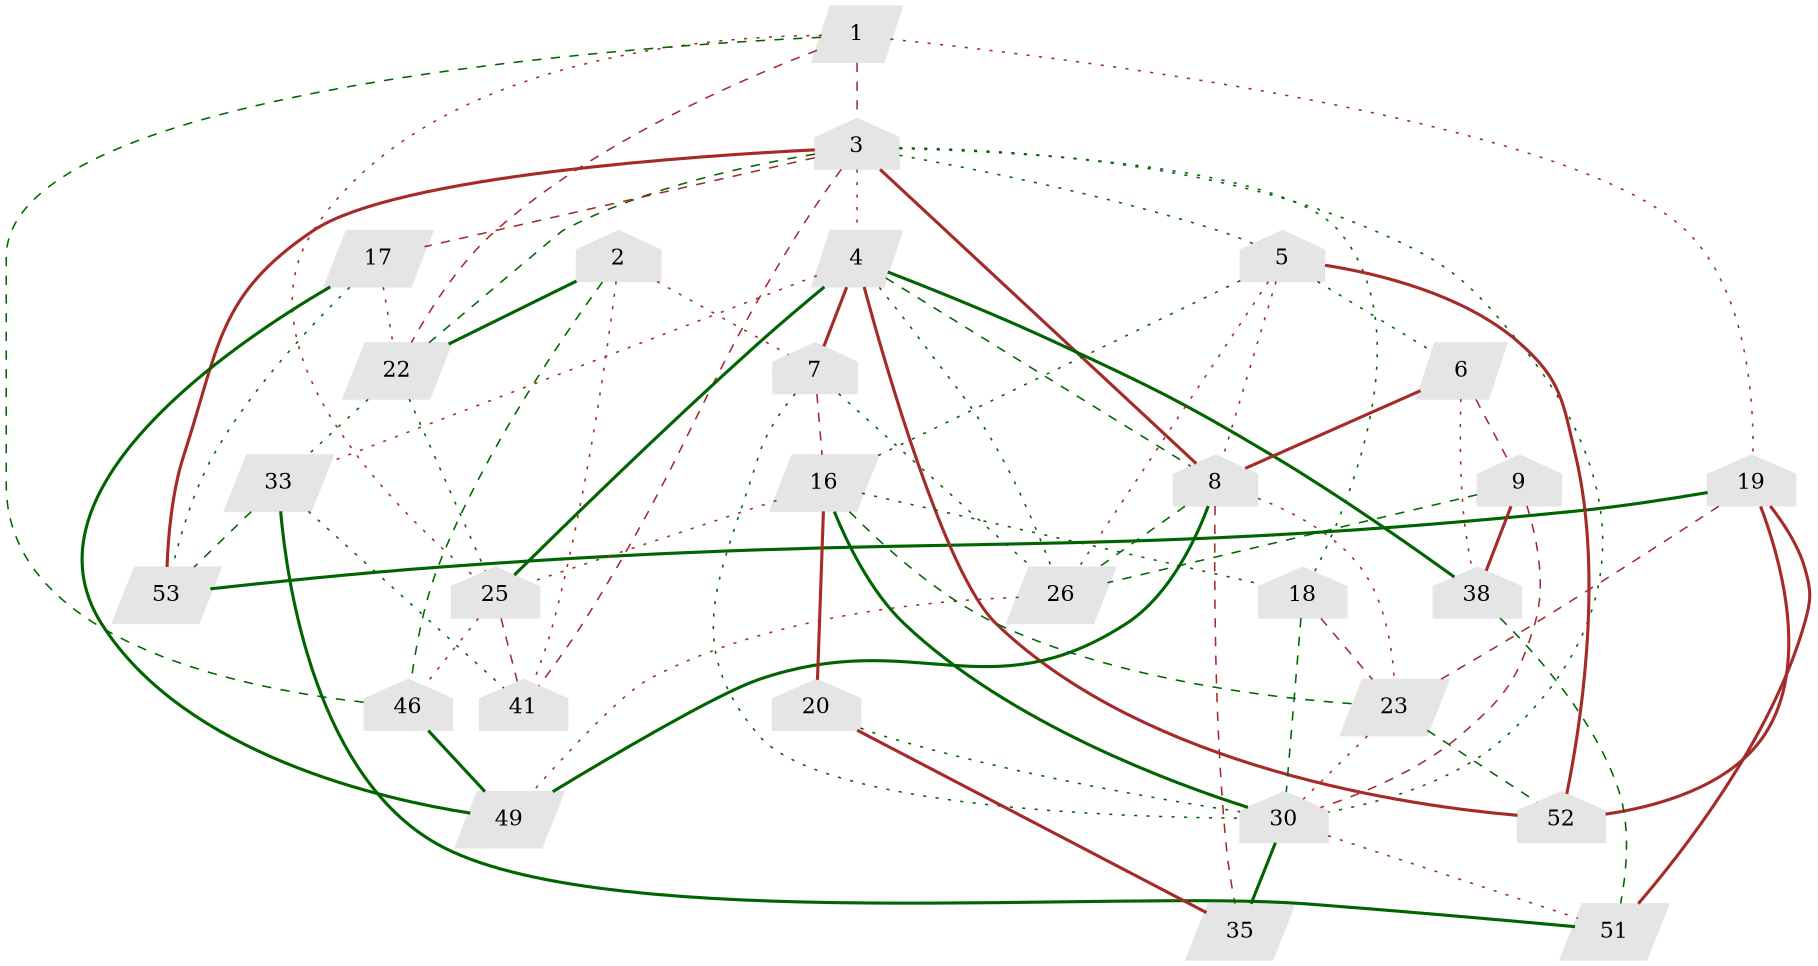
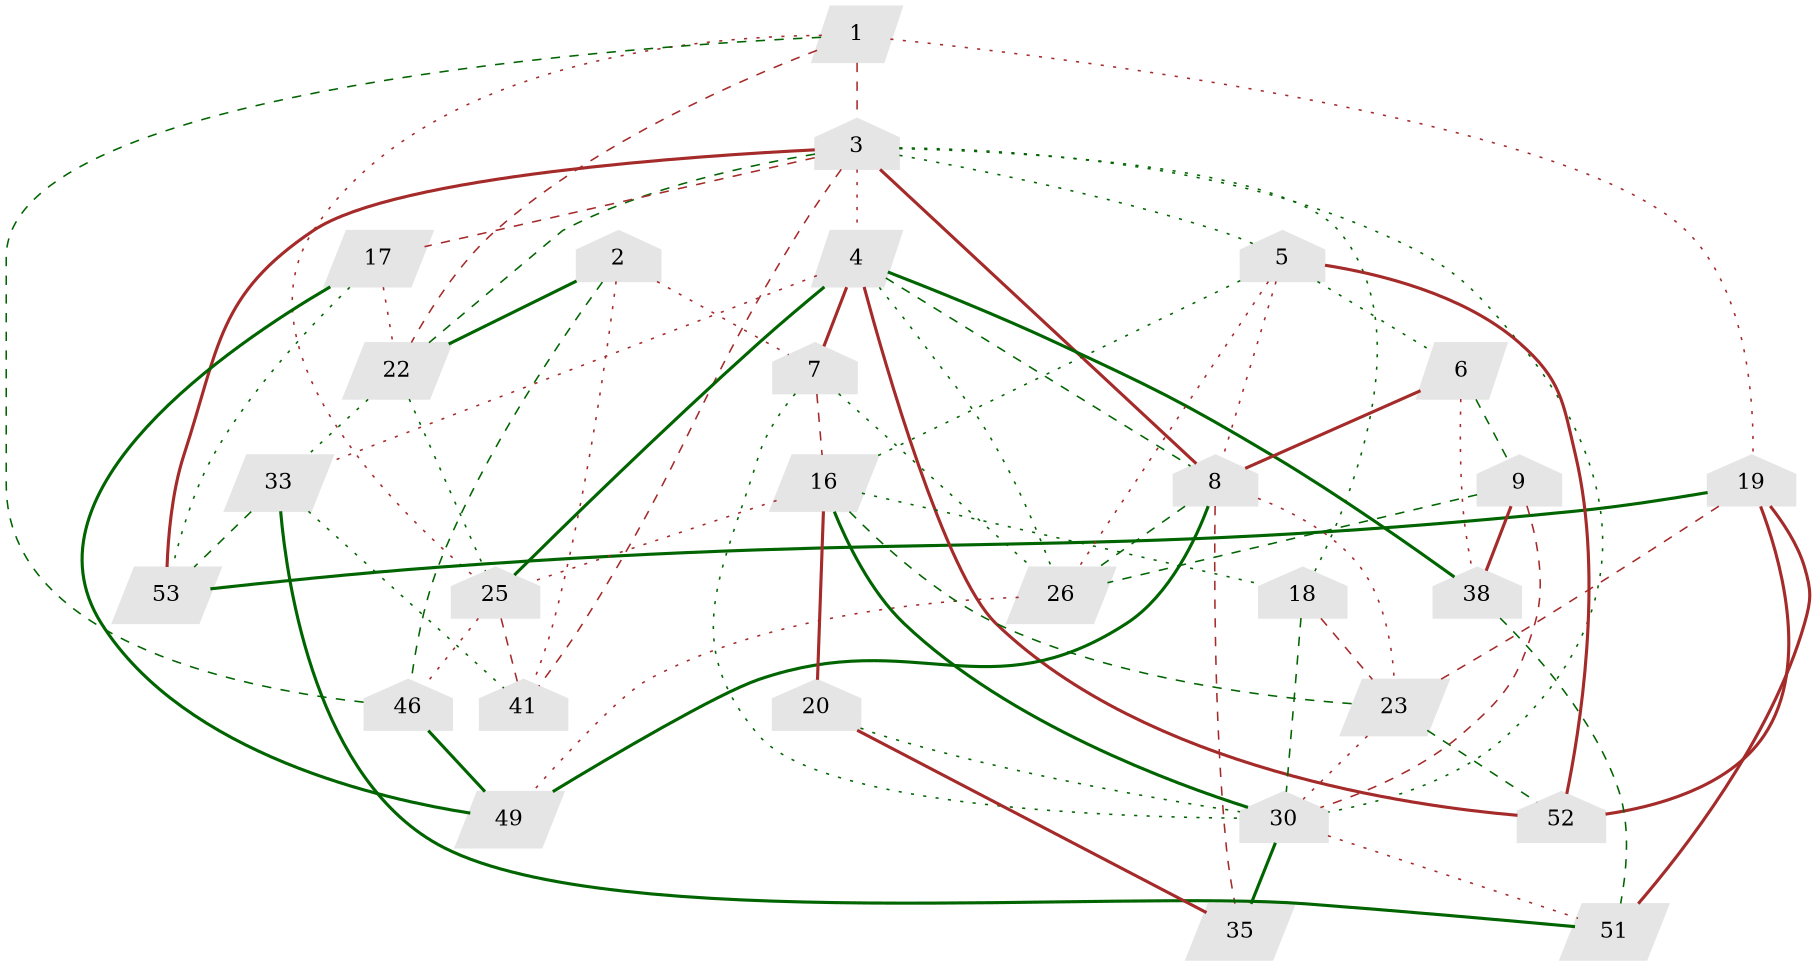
(1492, 430) -> (1492, 430)
